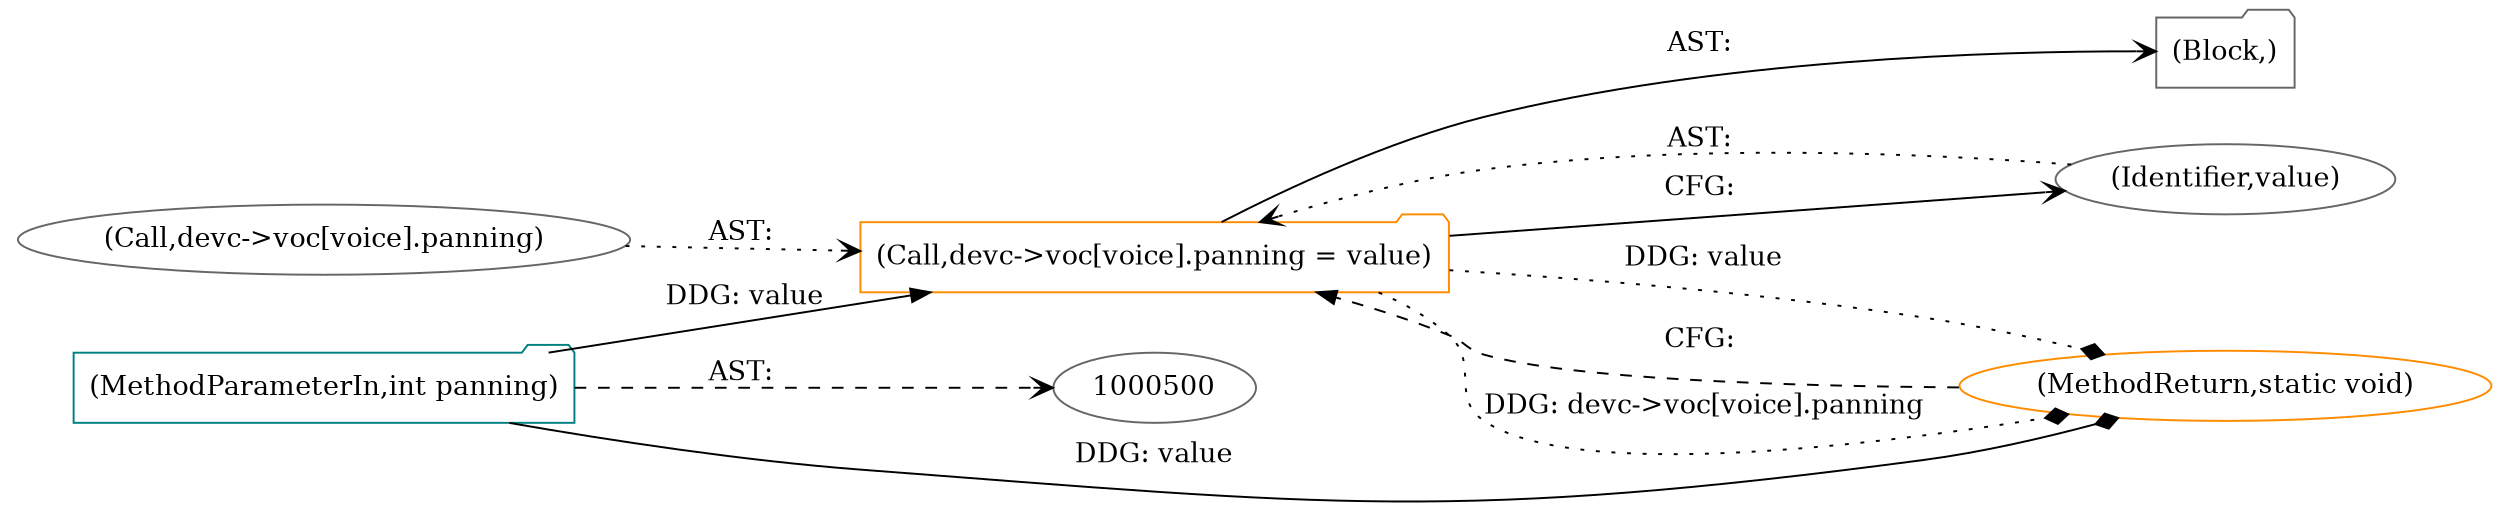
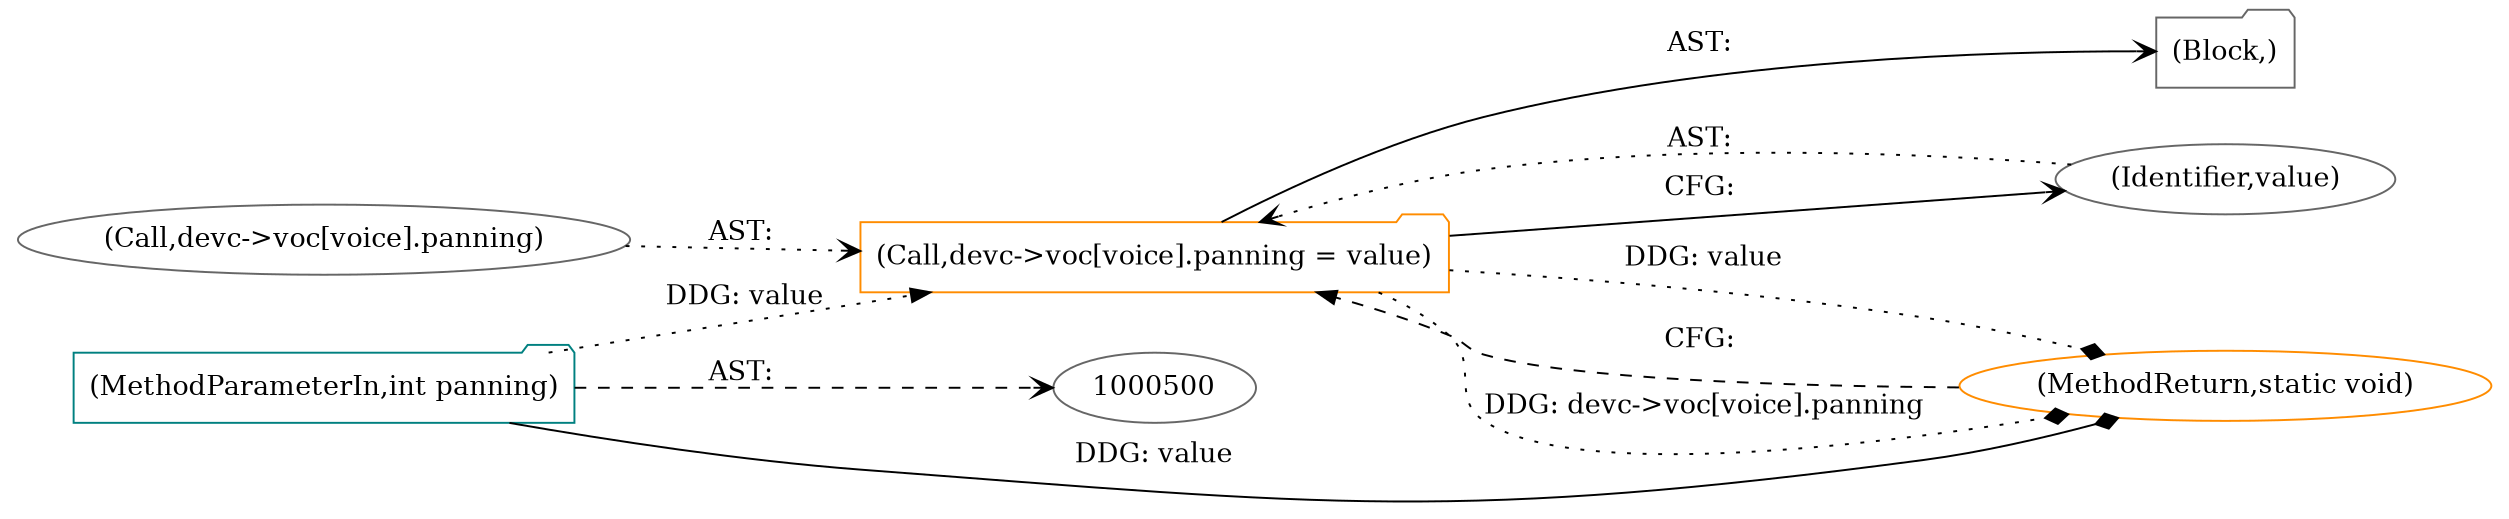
(730, 324) -> (730, 324)
